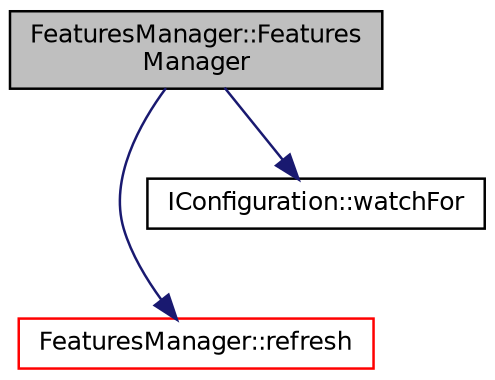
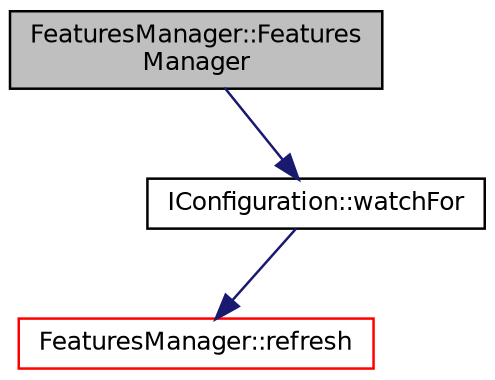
(120, 193) -> (264, 264)
